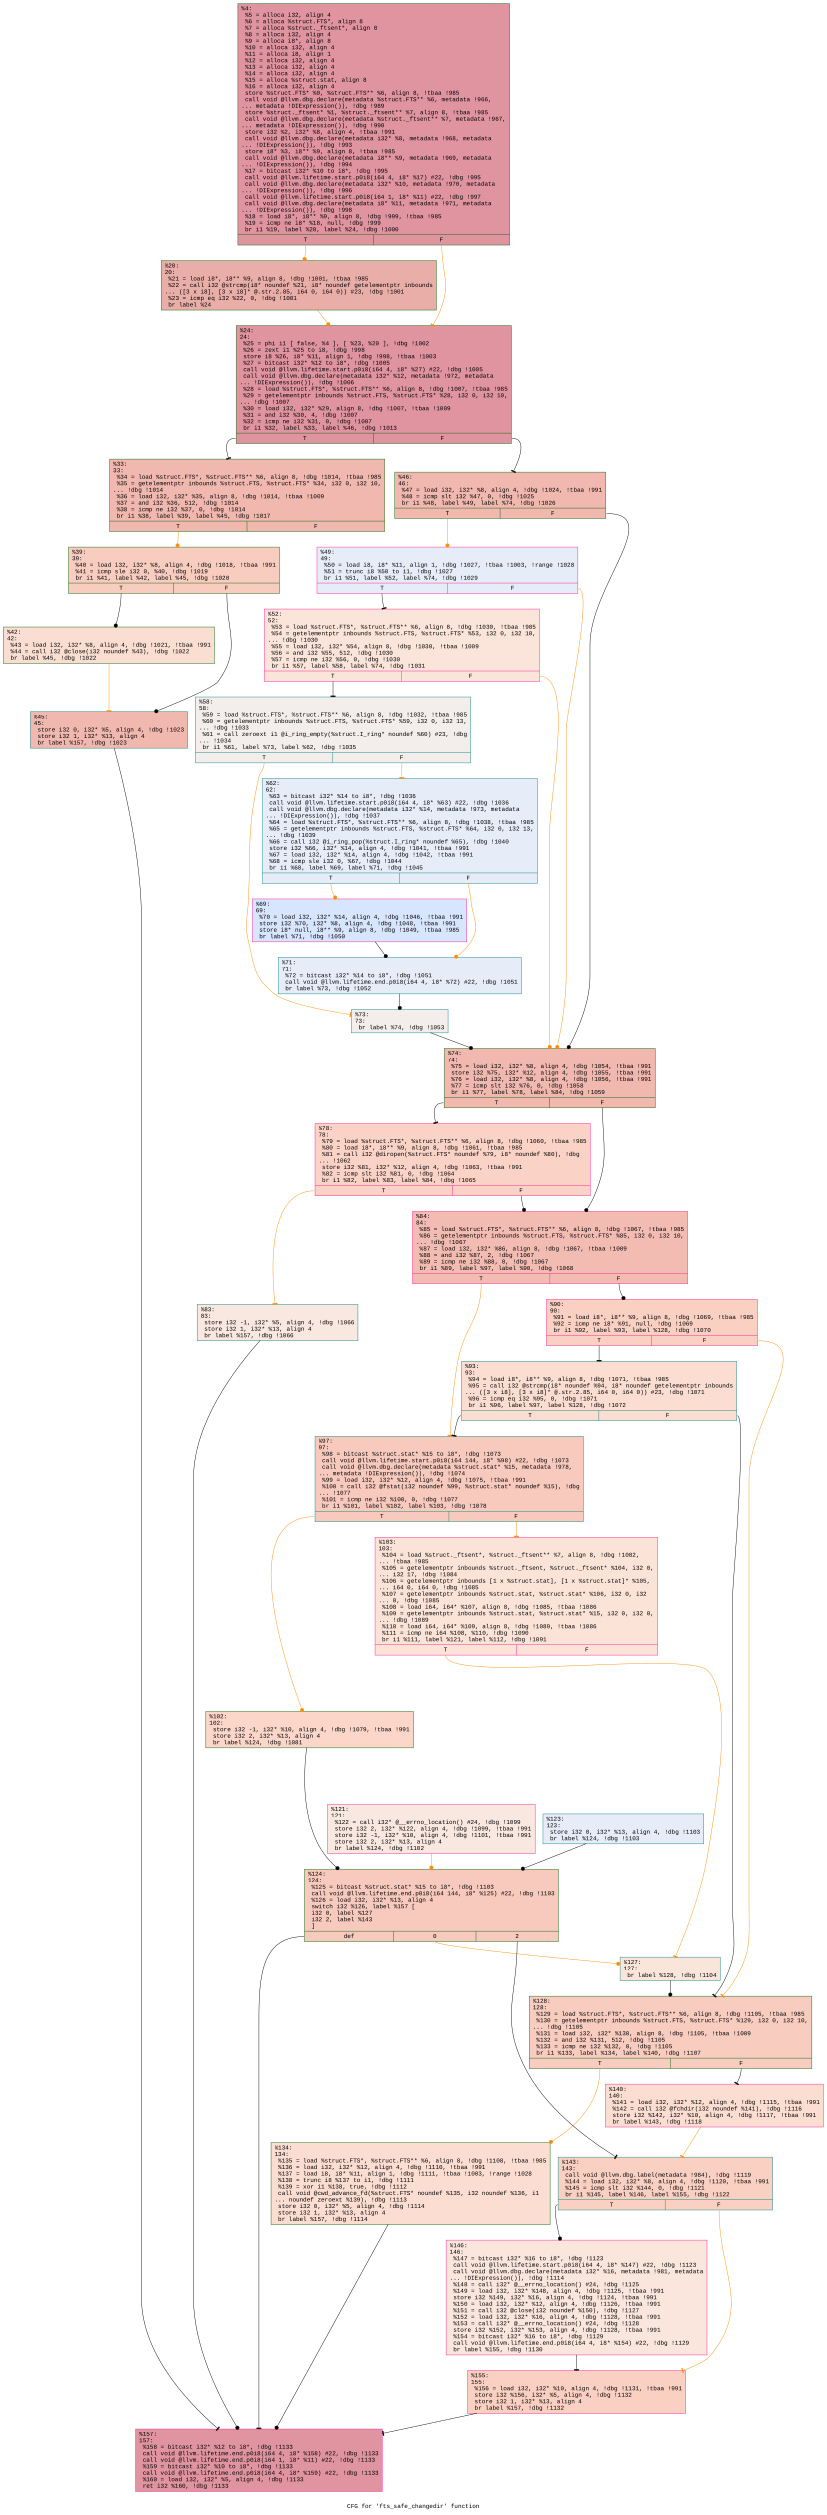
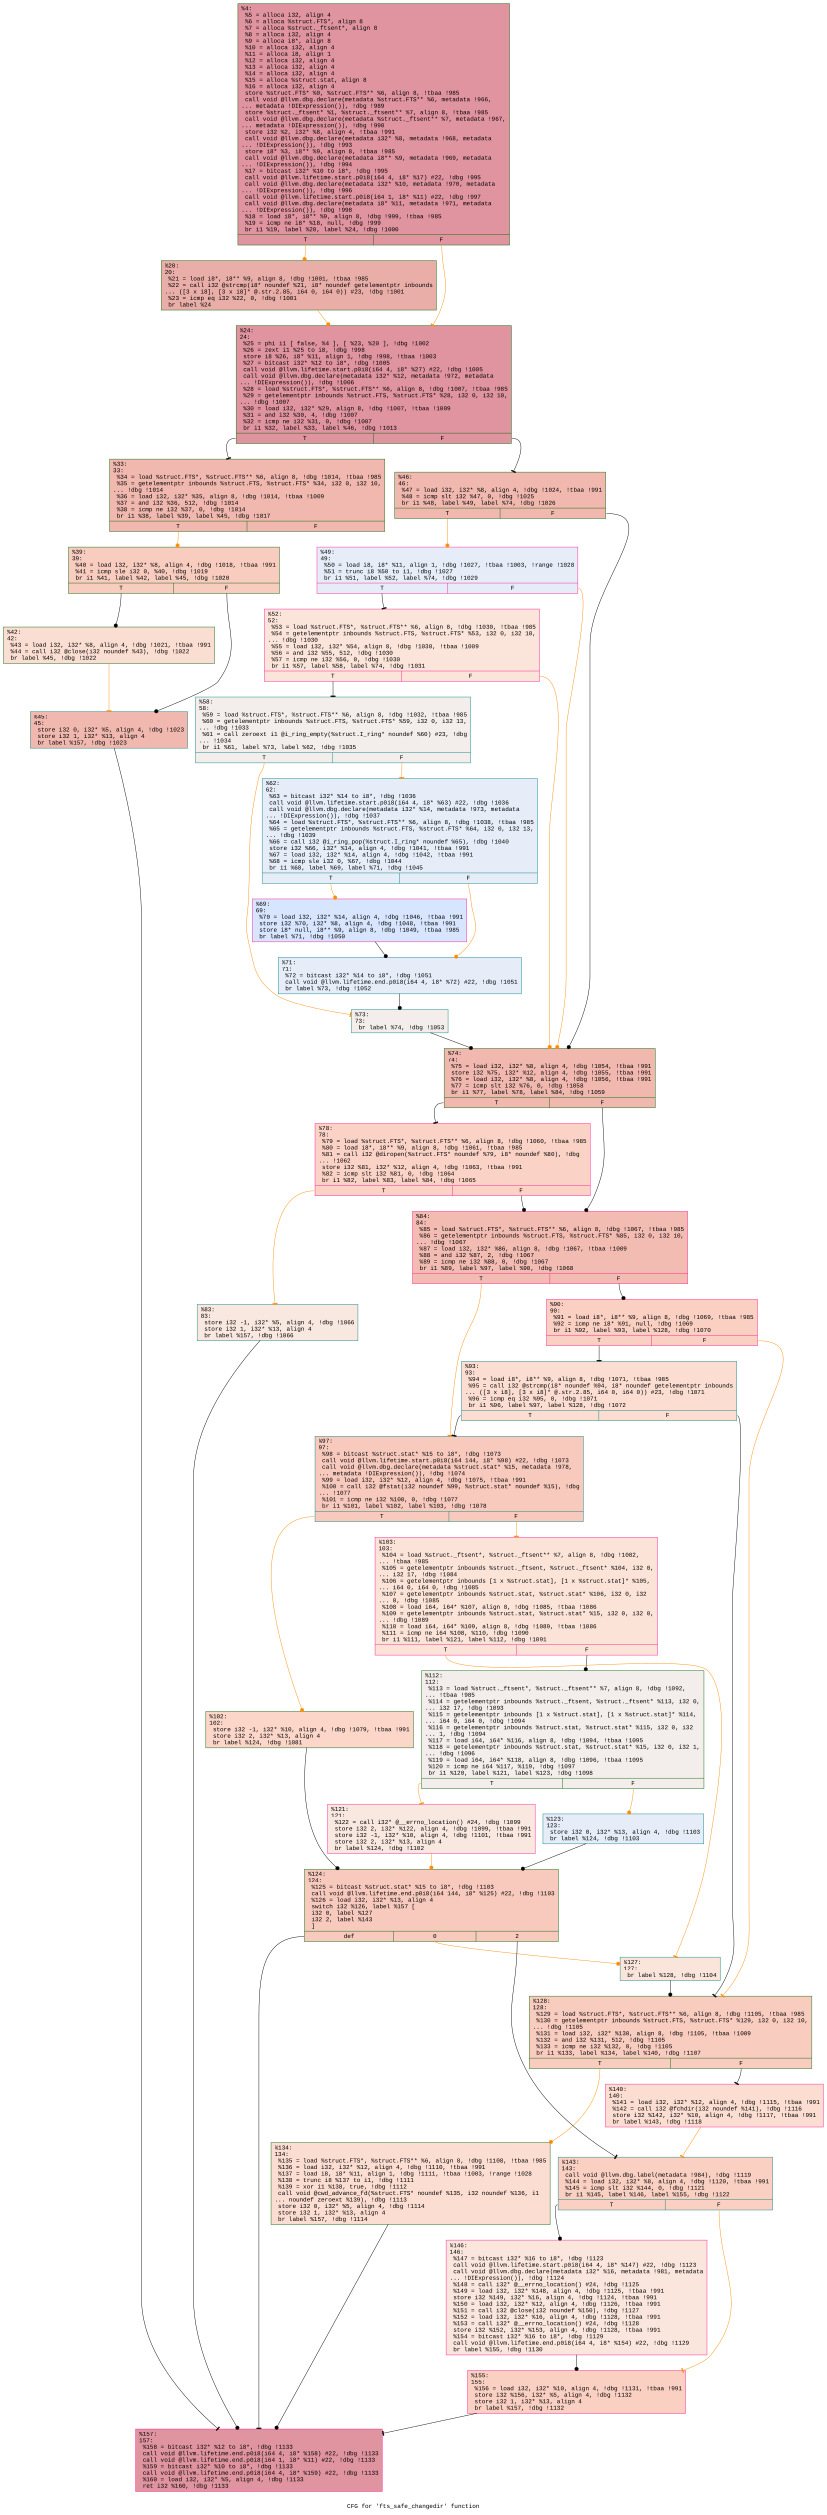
none -> (563, 1730)
(507, 2278) -> (507, 2278)
(577, 2362) -> (577, 2362)
